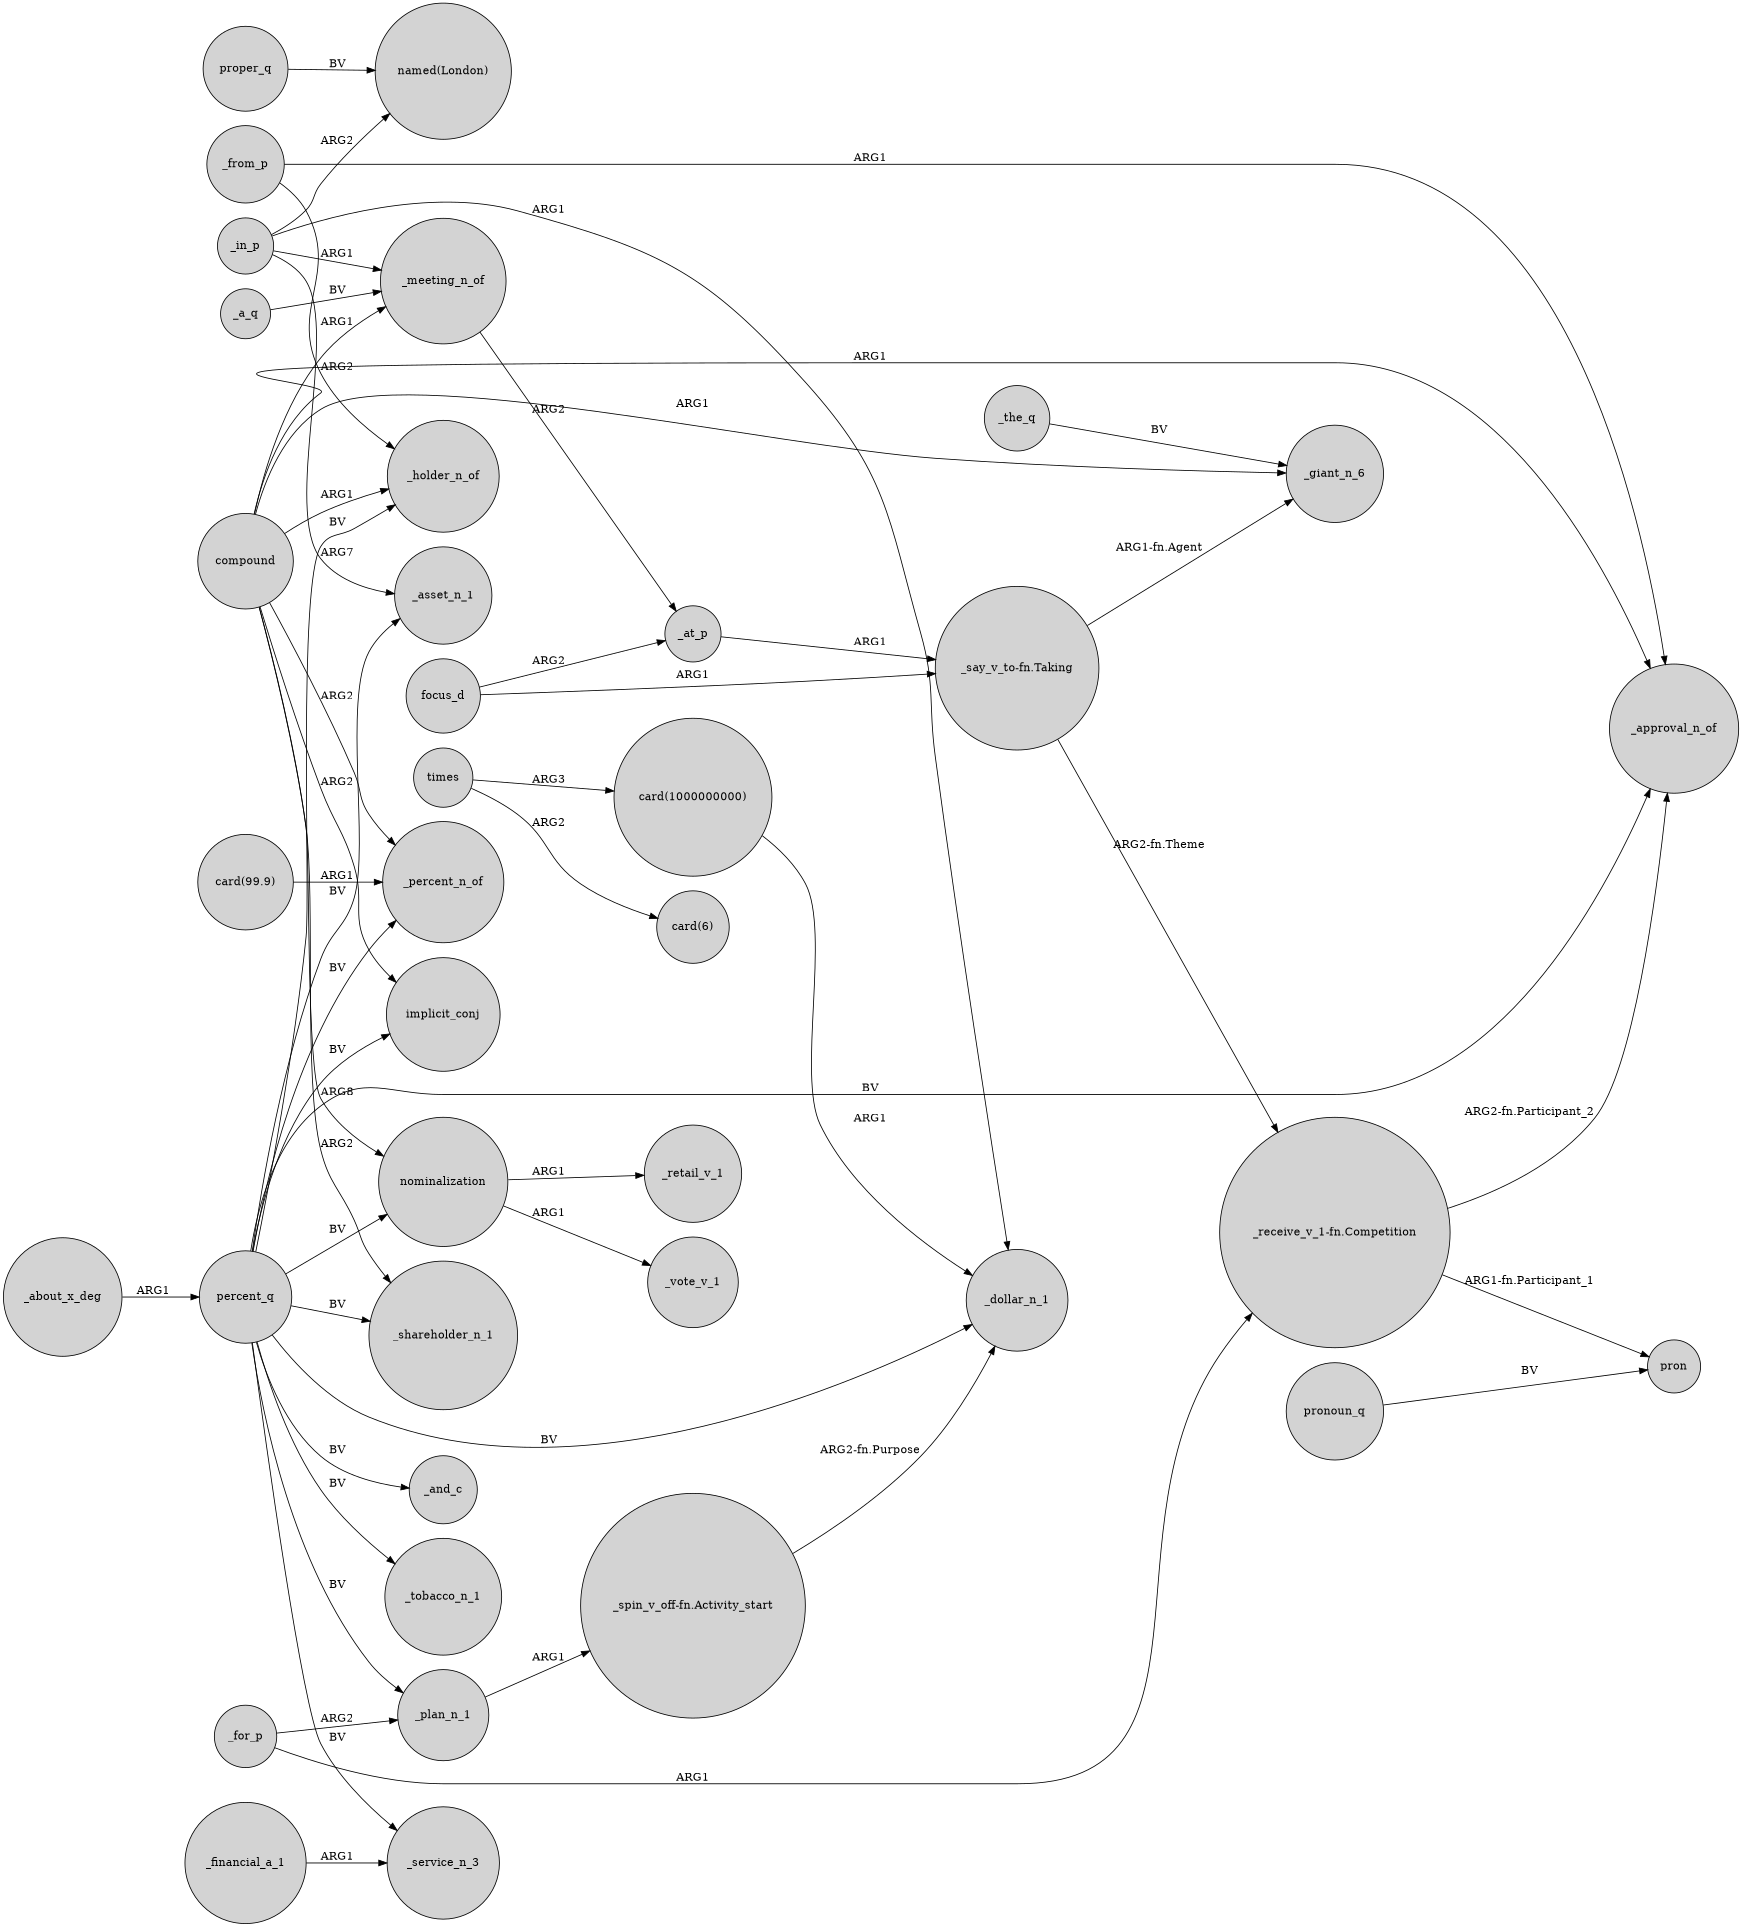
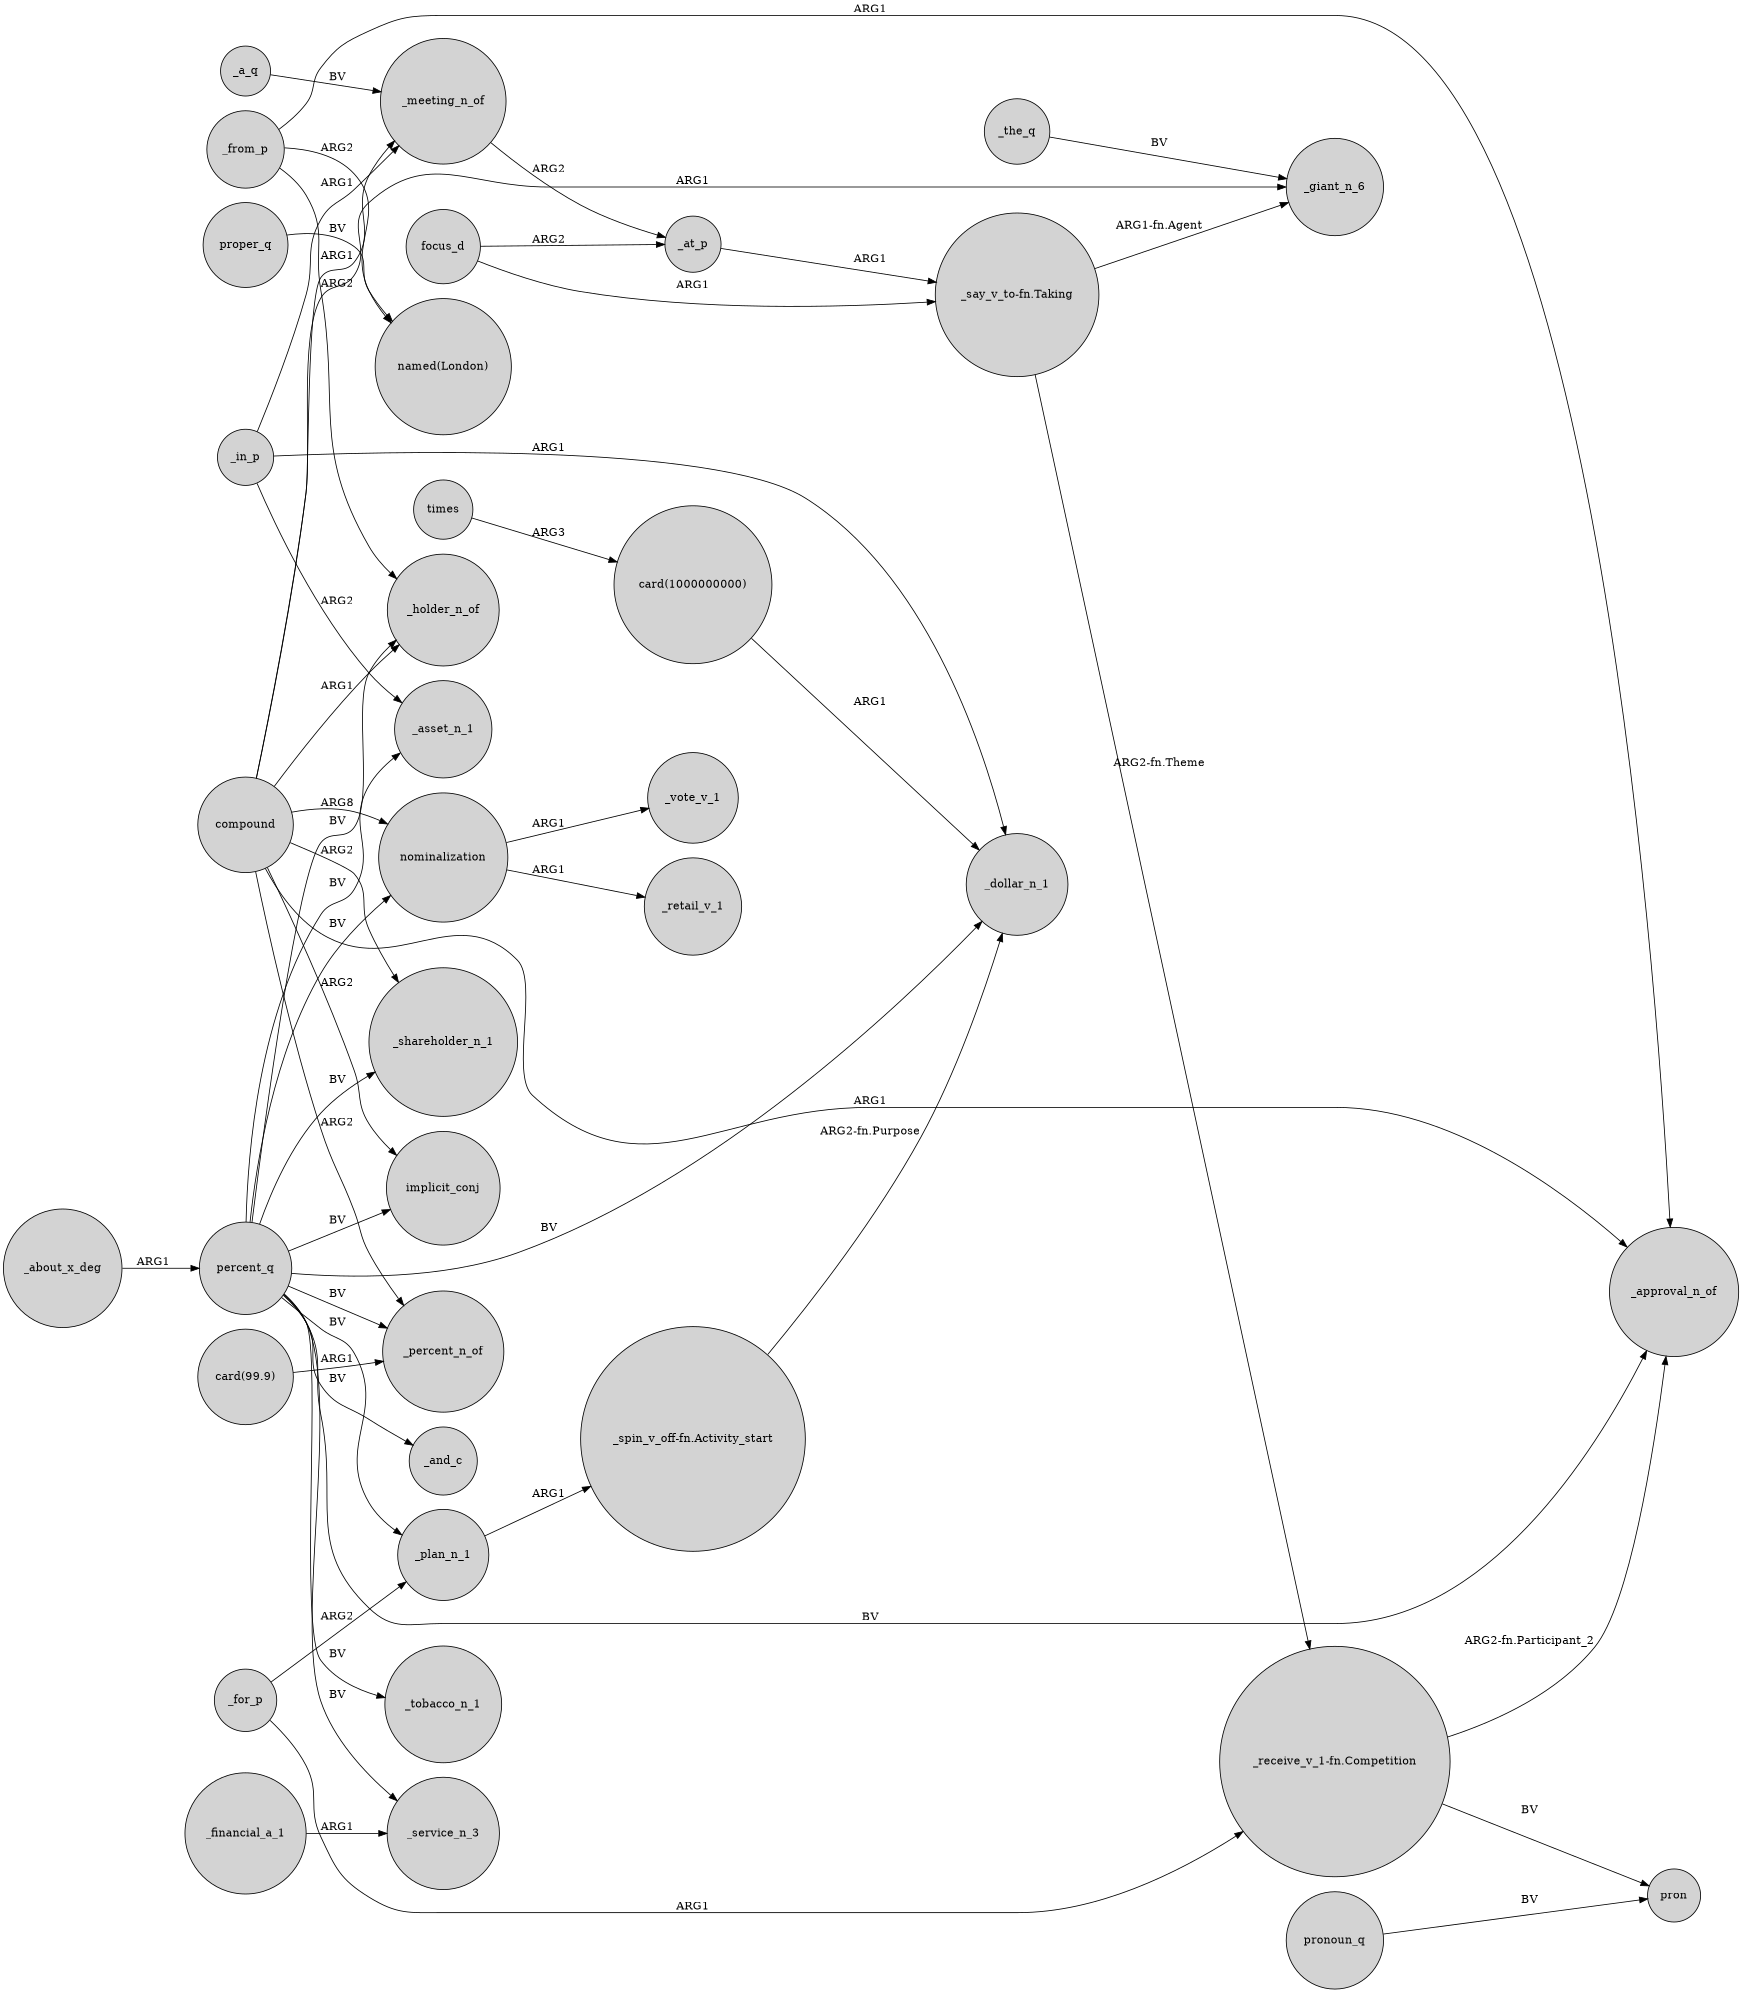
(326, 177) -> (368, 214)
(338, 553) -> (338, 601)
(693, 927) -> none
(1530, 1281) -> (1530, 1810)
